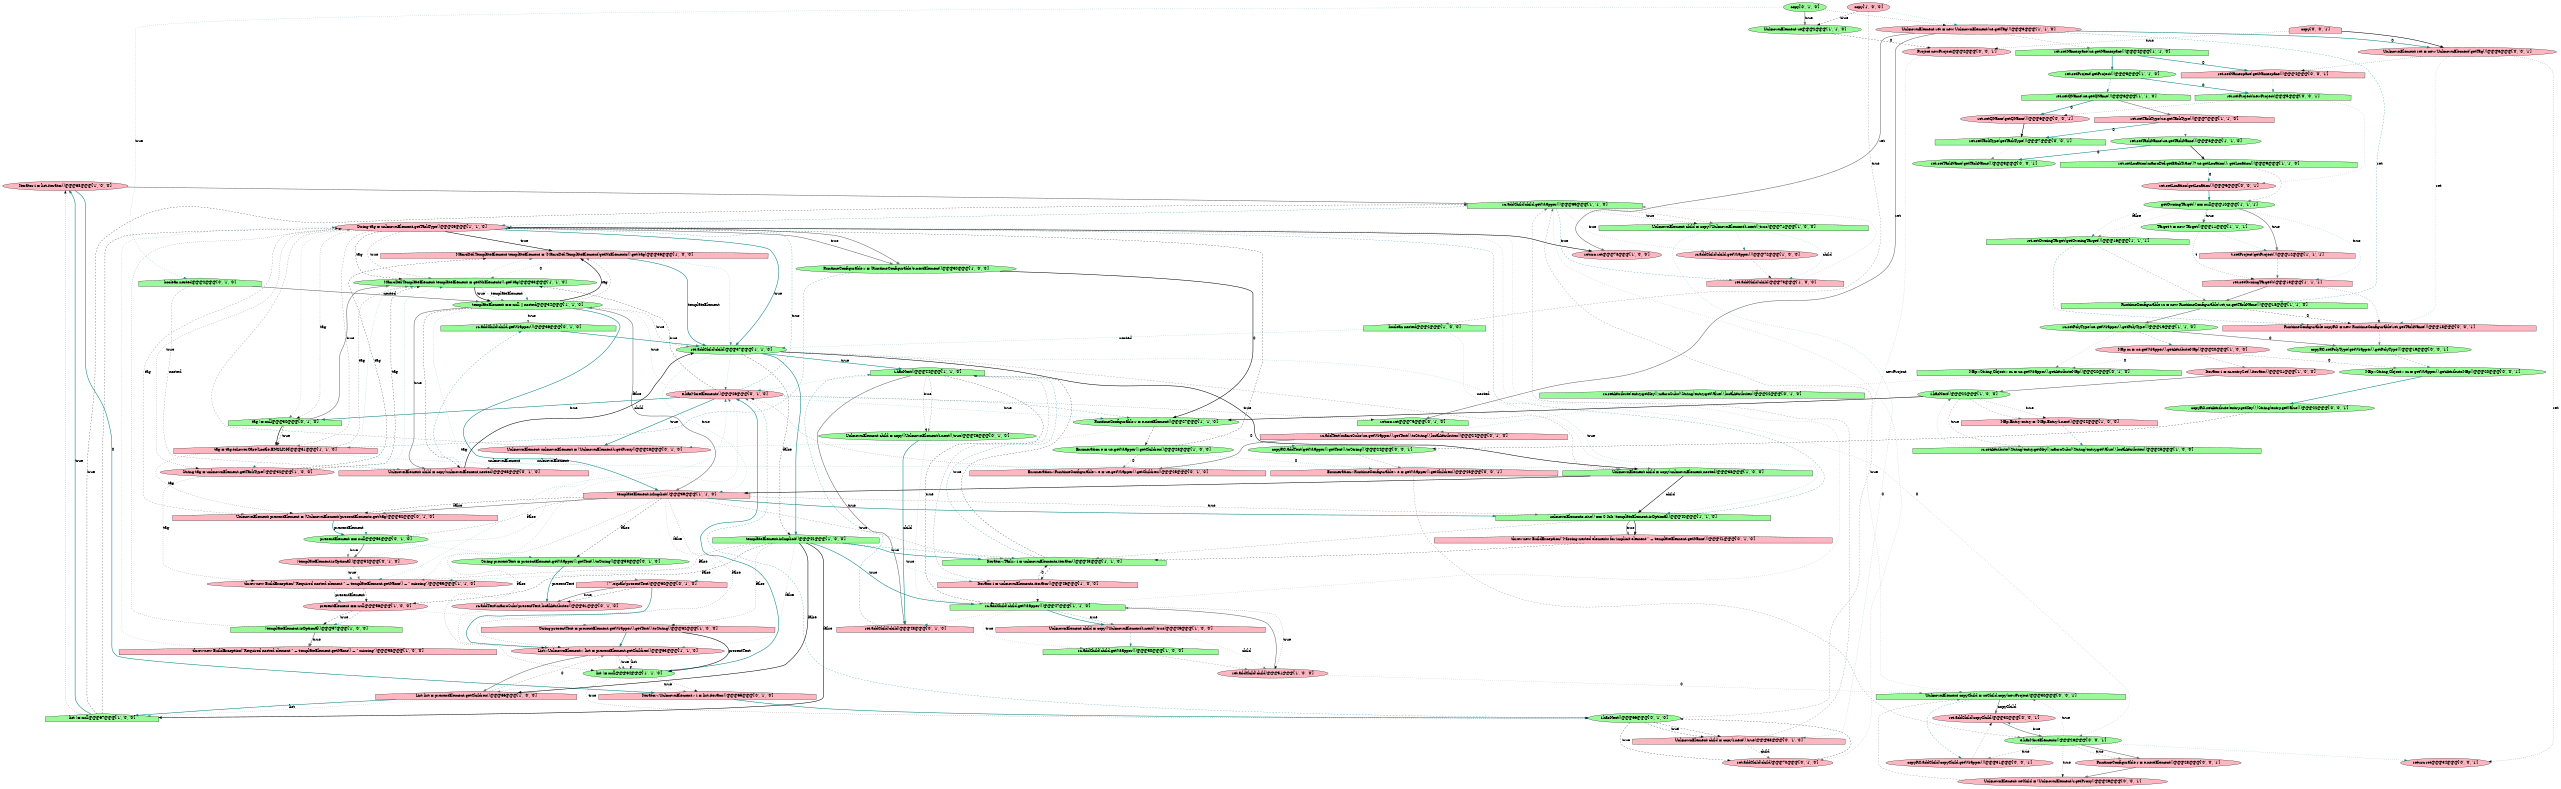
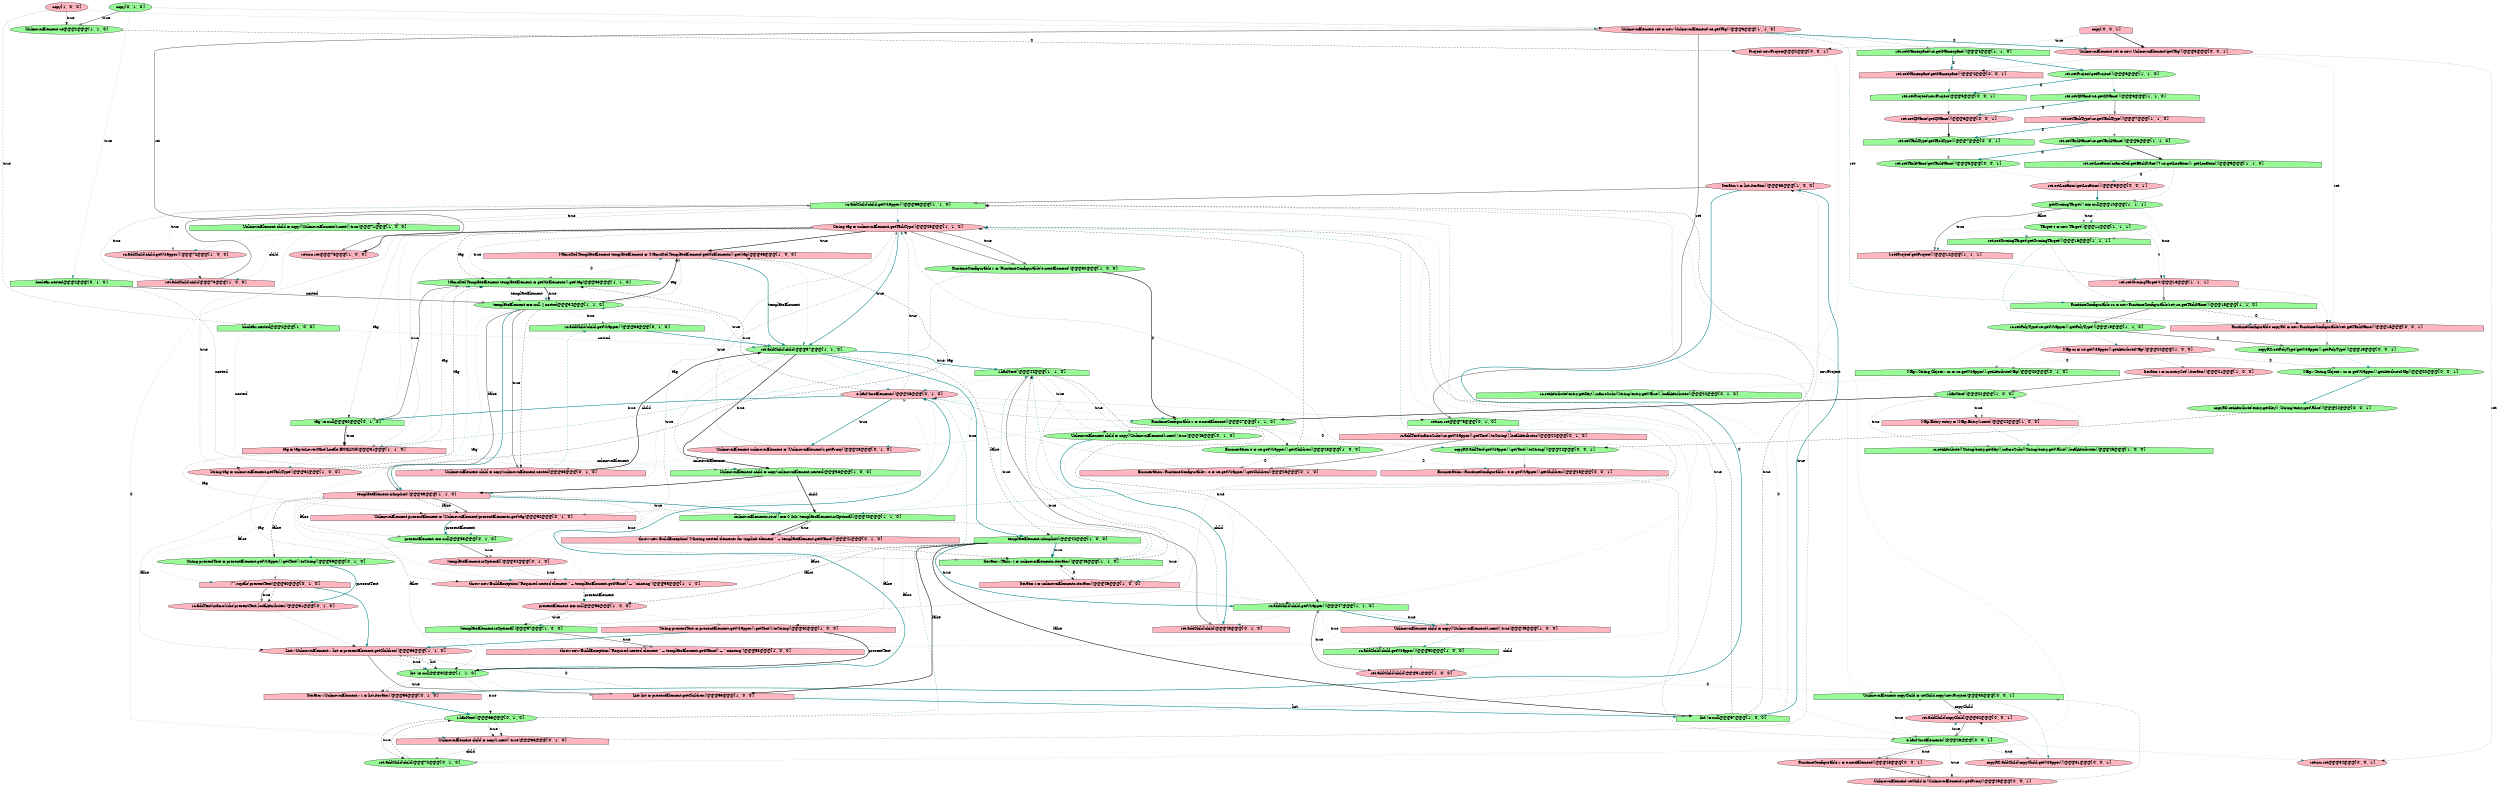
(2362, 168) -> (2022, 175)
(1811, 214) -> (435, 210)
(1778, 763) -> (419, 763)
